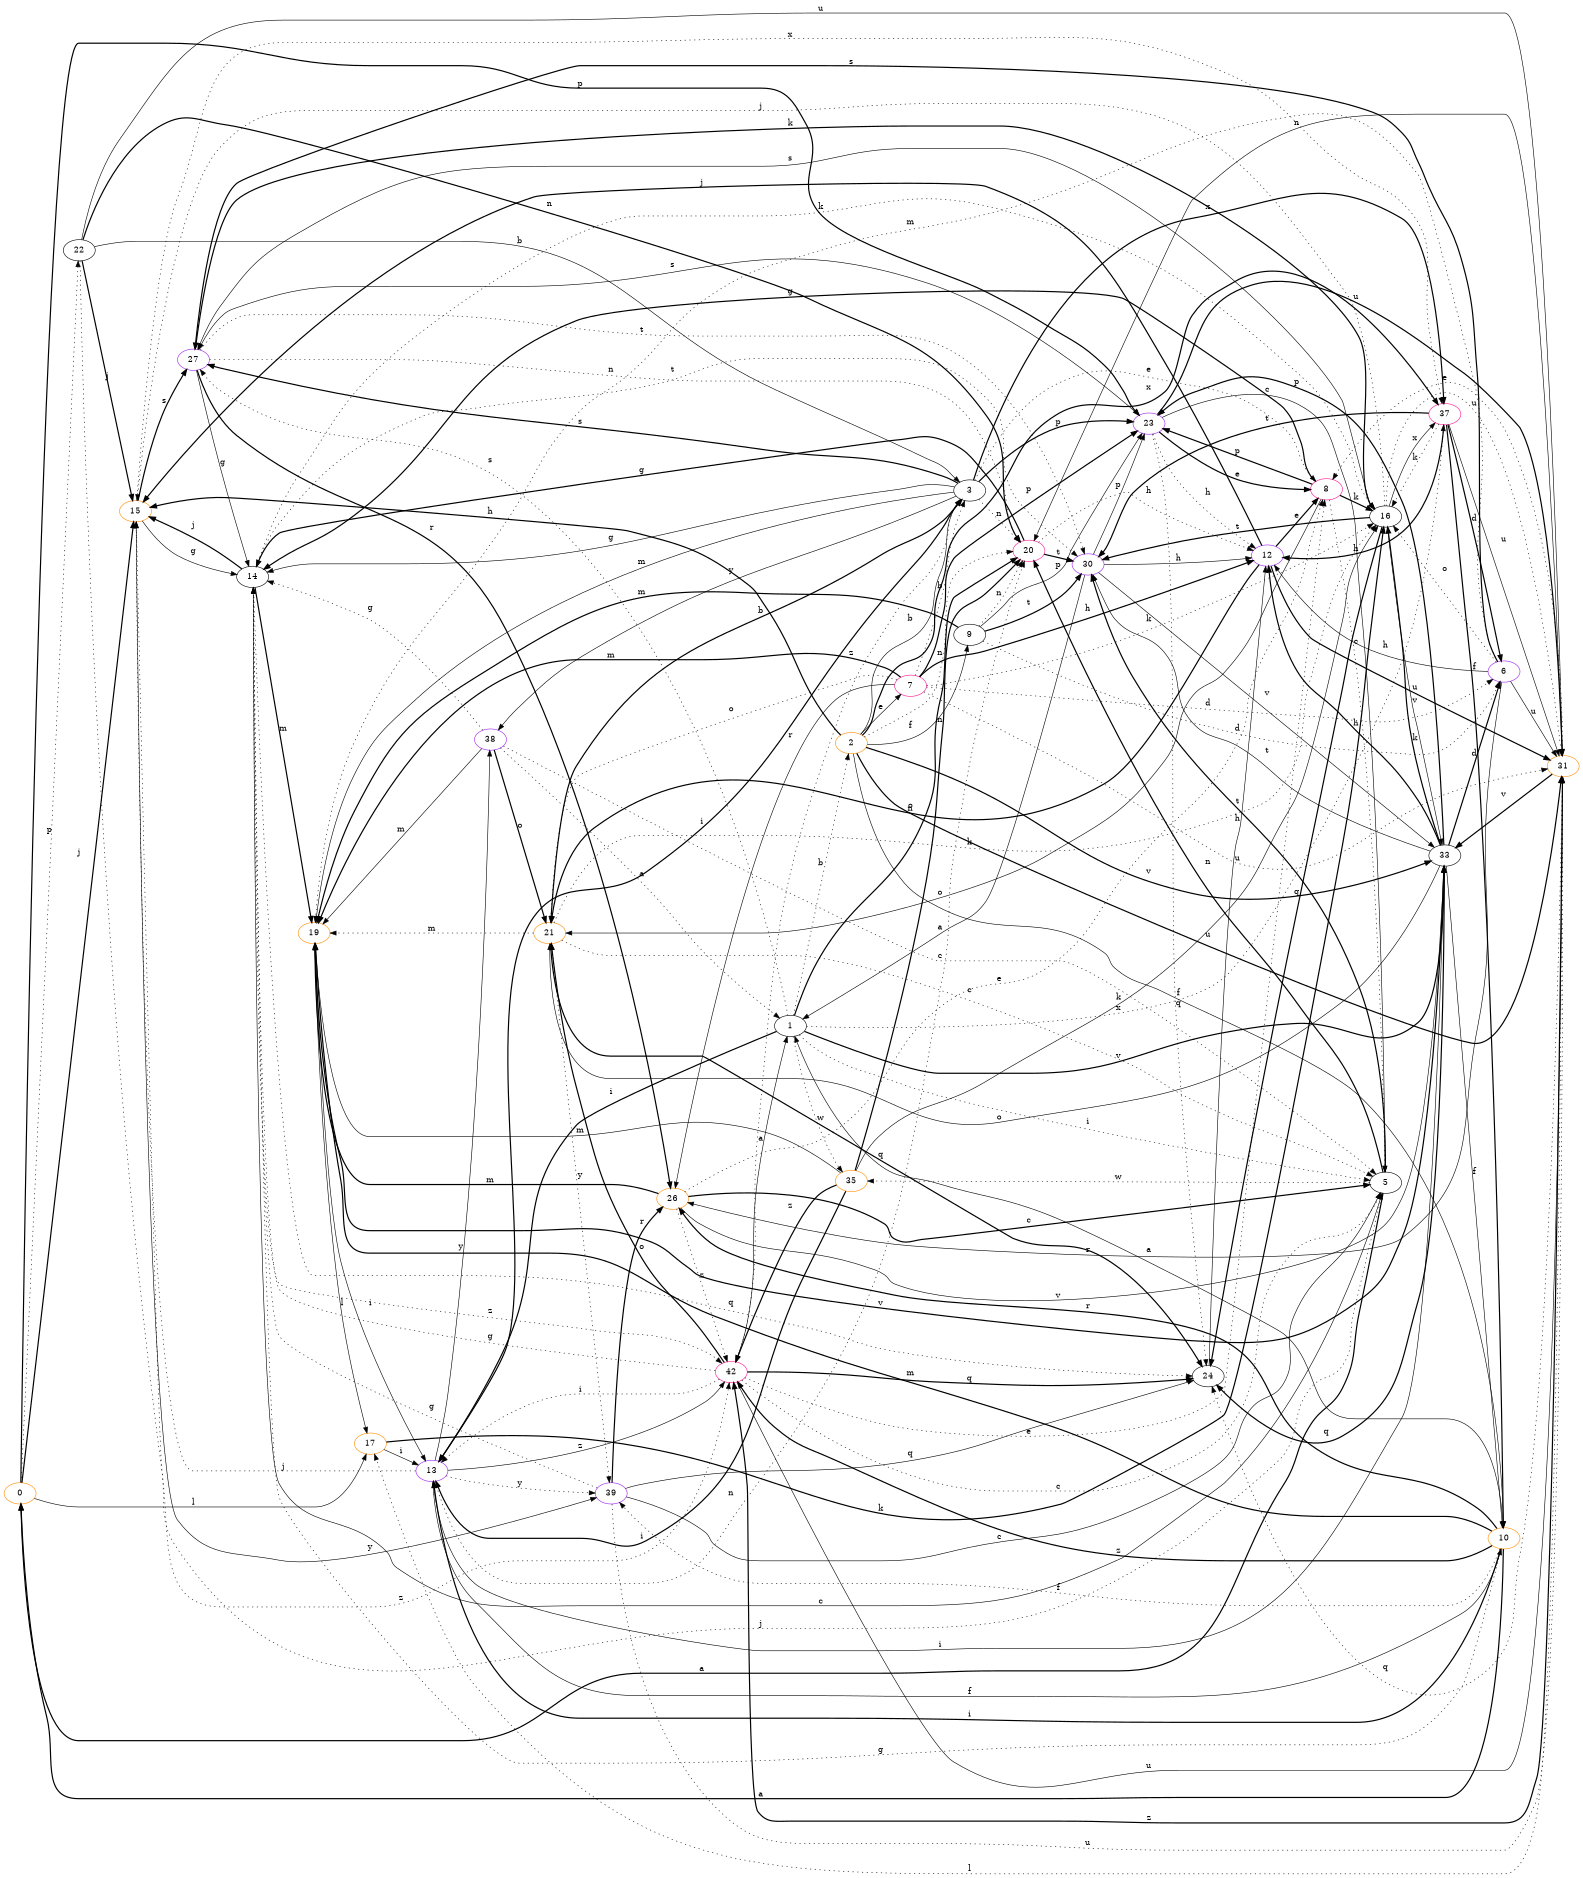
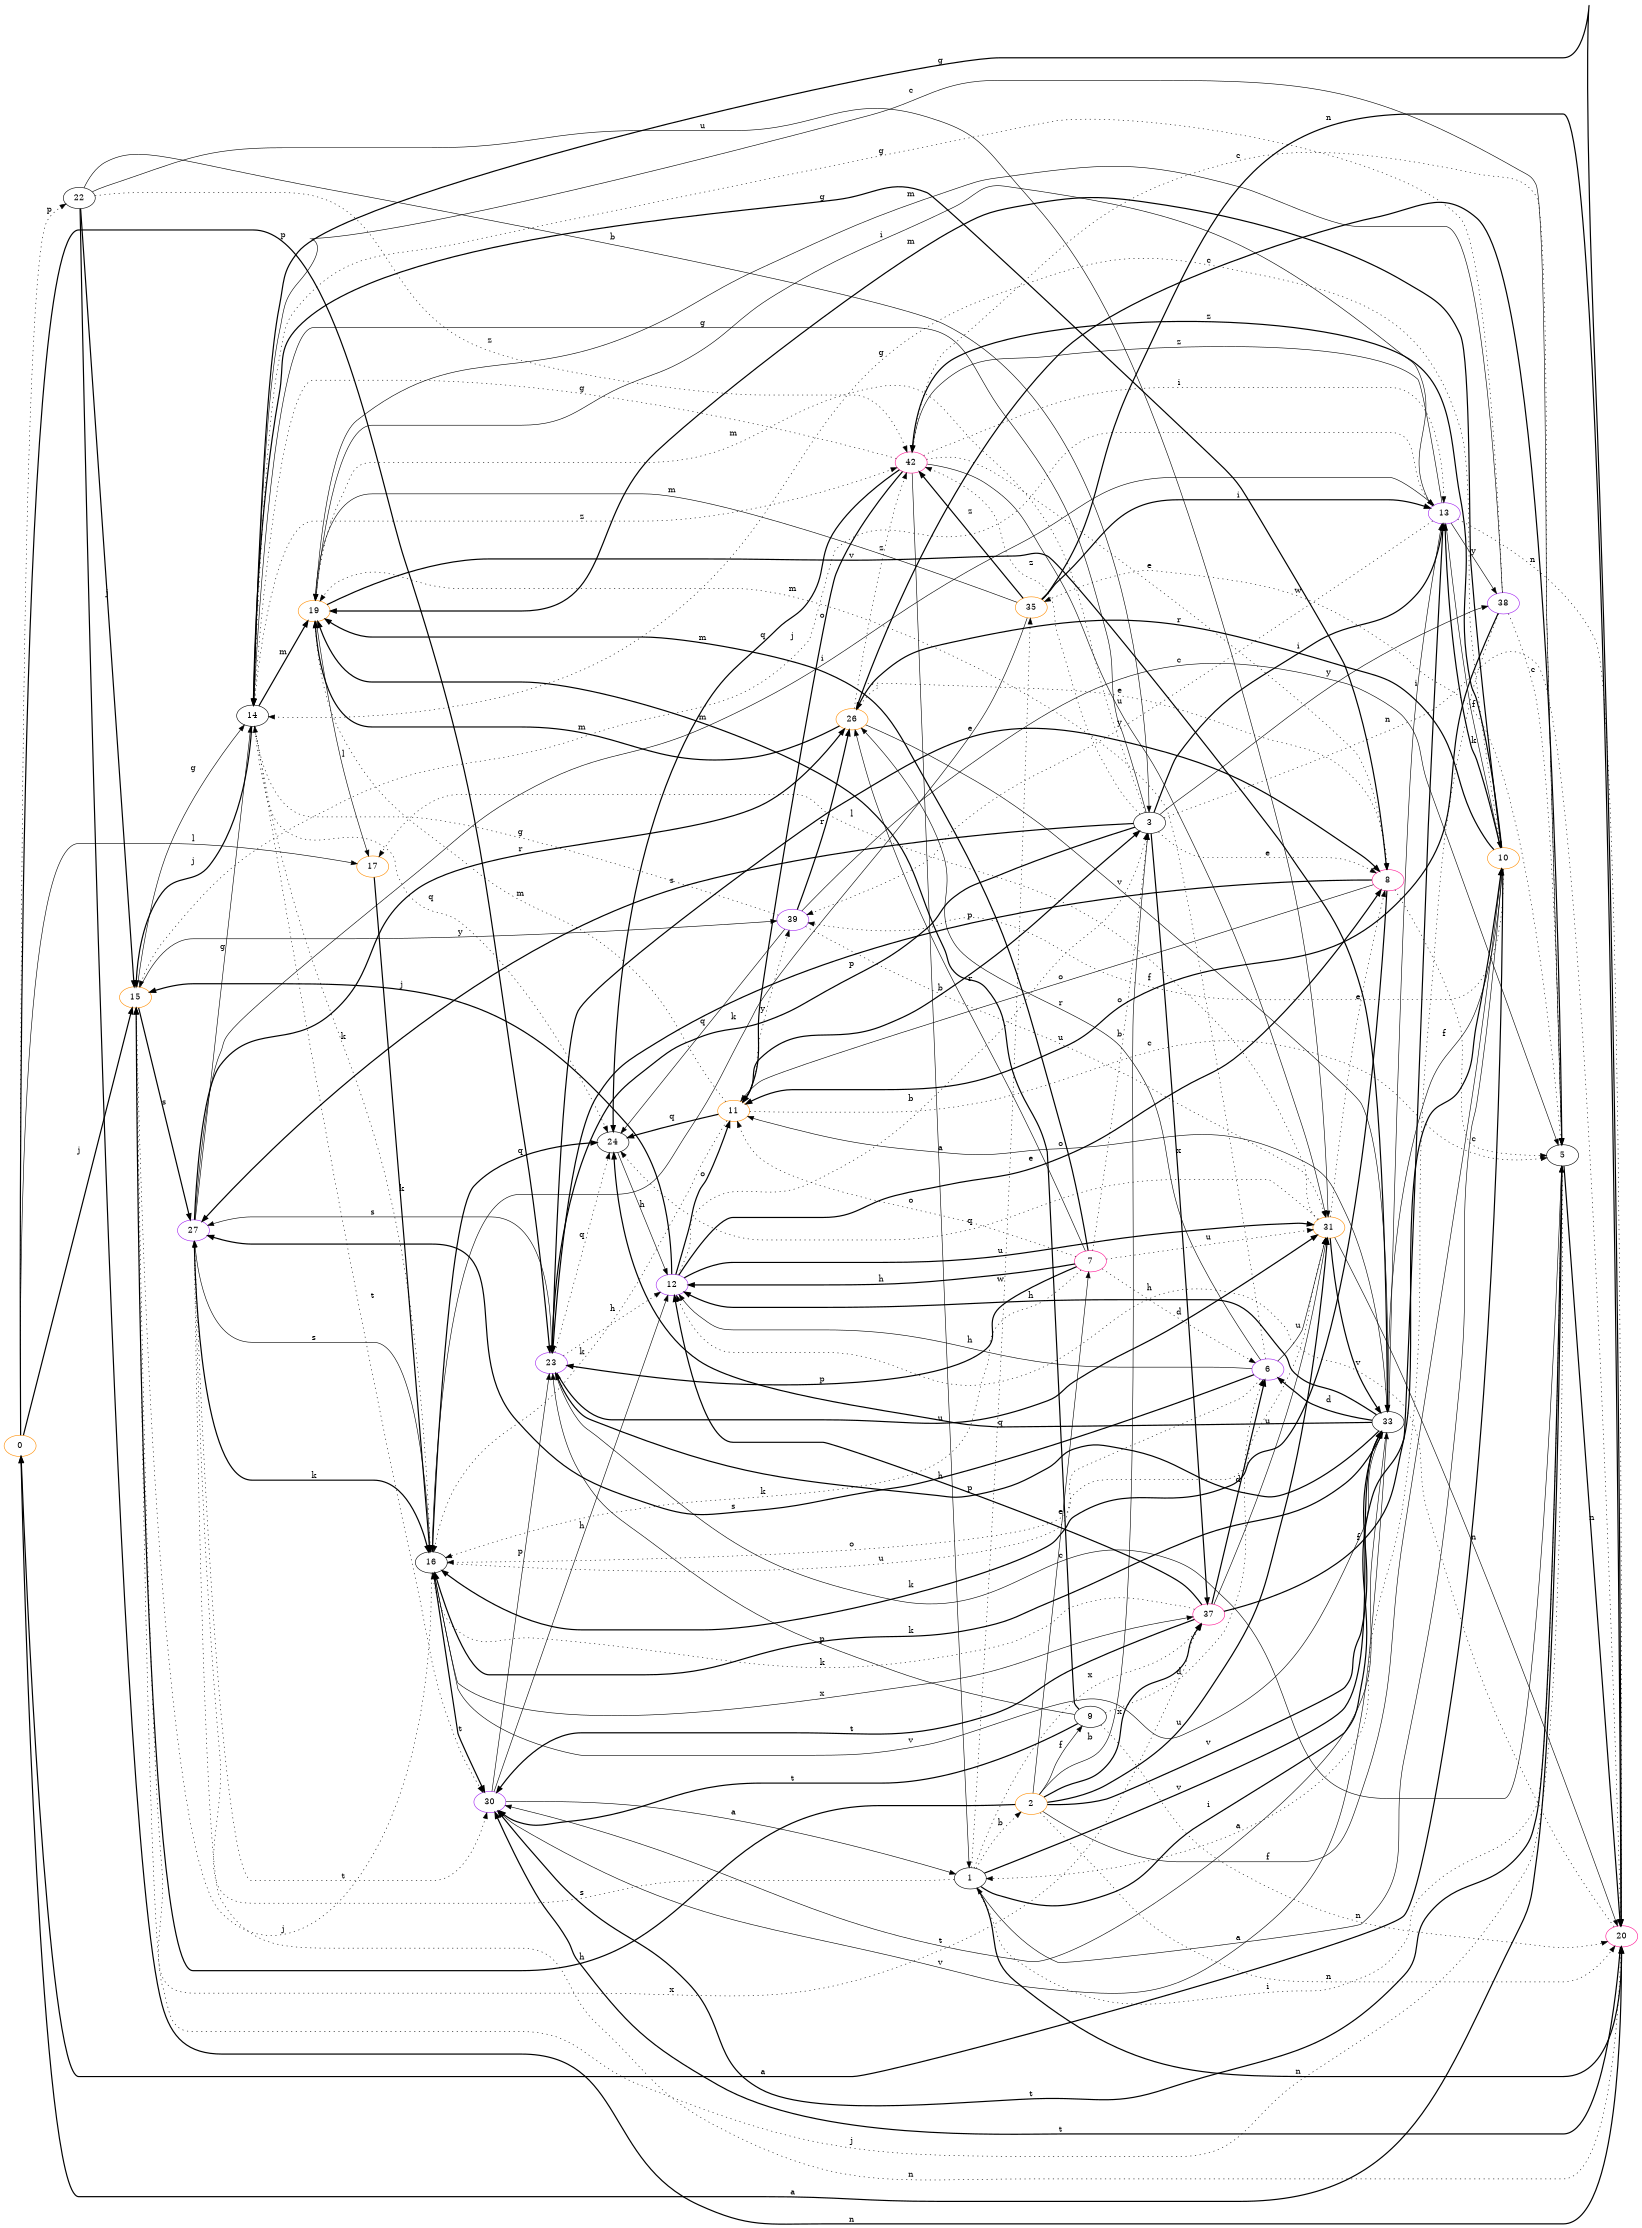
(557, 606) -> (812, 406)
(550, 933) -> (734, 1111)
none -> (909, 1121)
(398, 1456) -> (720, 720)
(970, 1714) -> (1474, 741)
(1449, 1823) -> none
